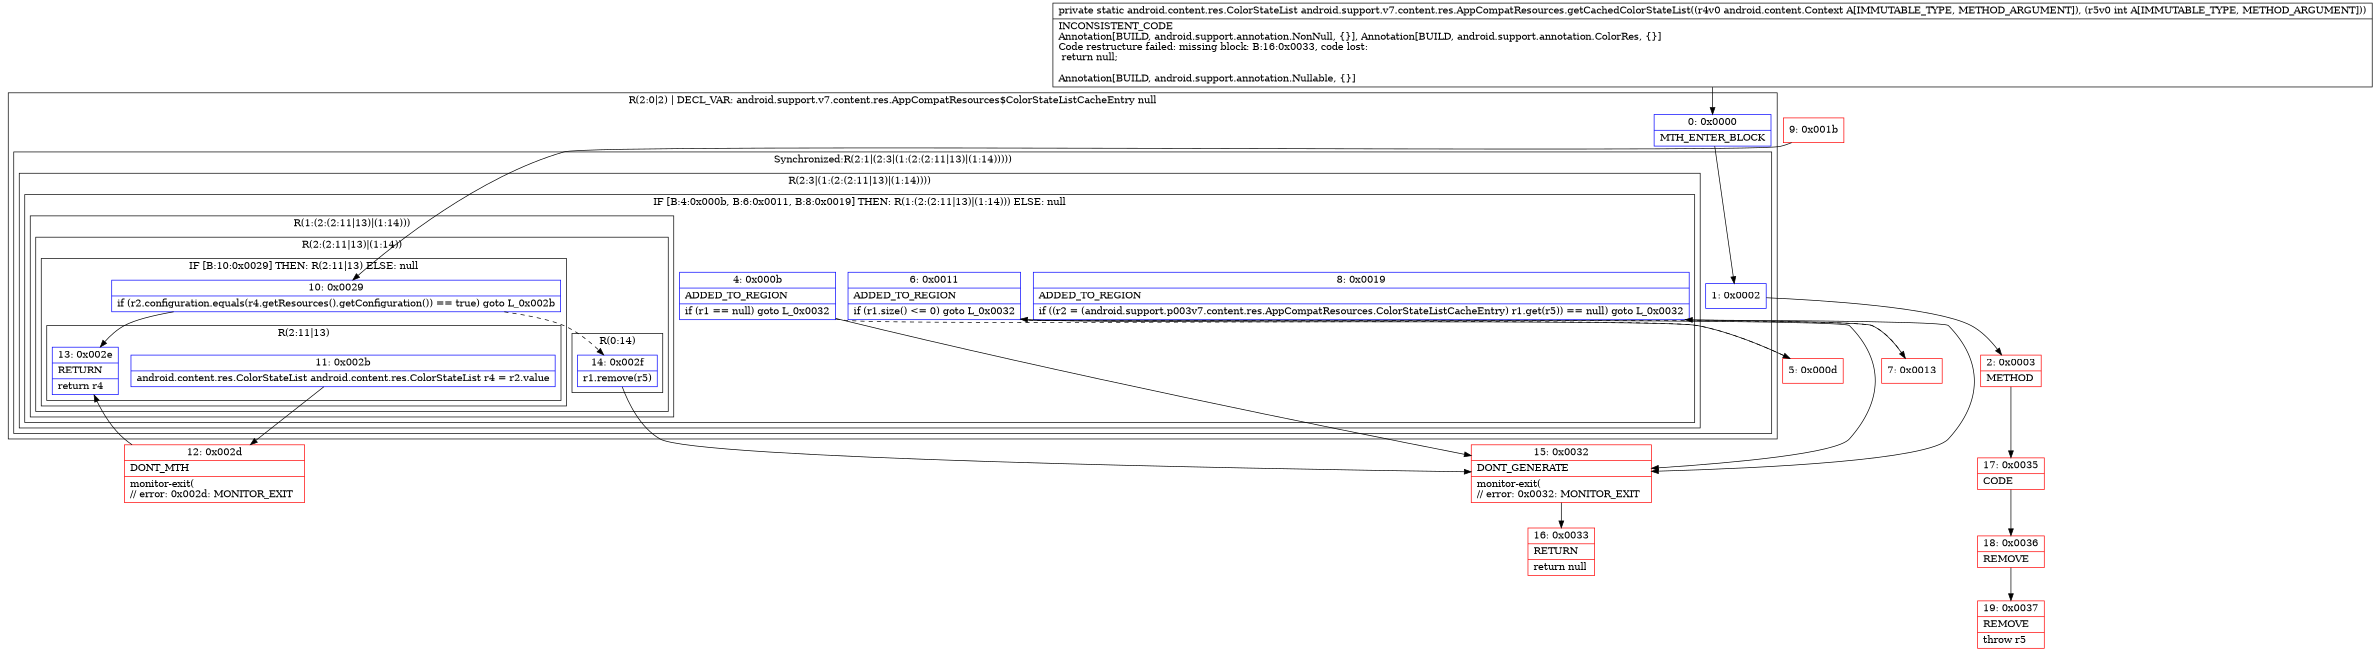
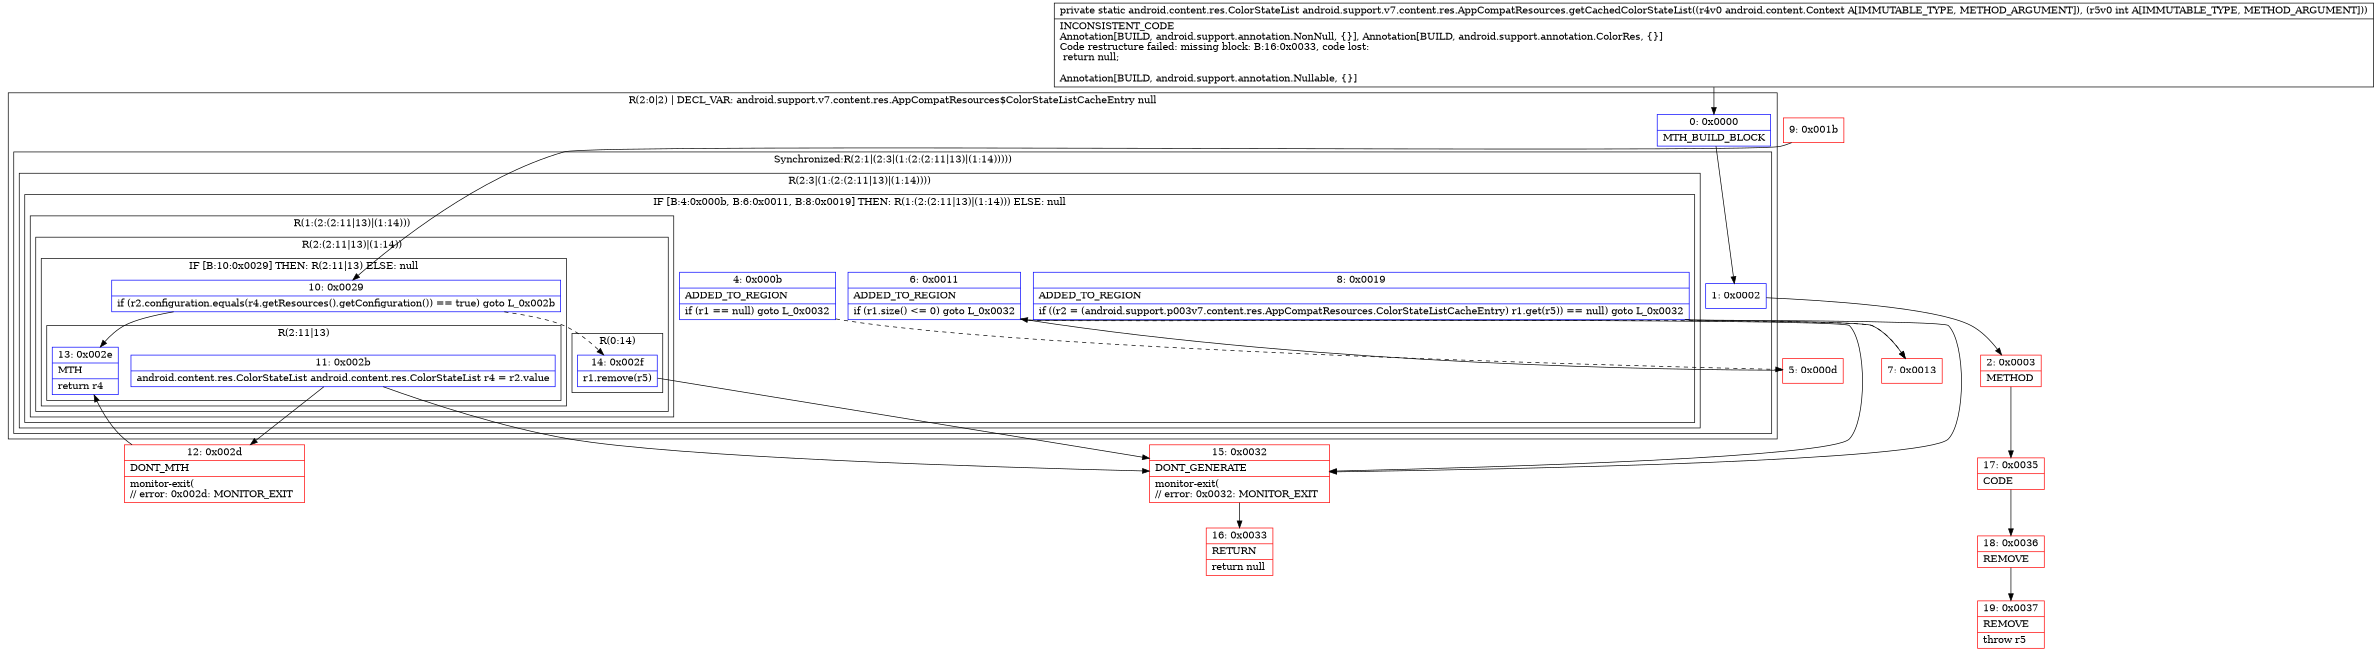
(1713, 138) -> (1714, 138)
(1806, 322) -> (1799, 322)
(80, 371) -> (70, 371)
(1149, 390) -> (759, 456)
